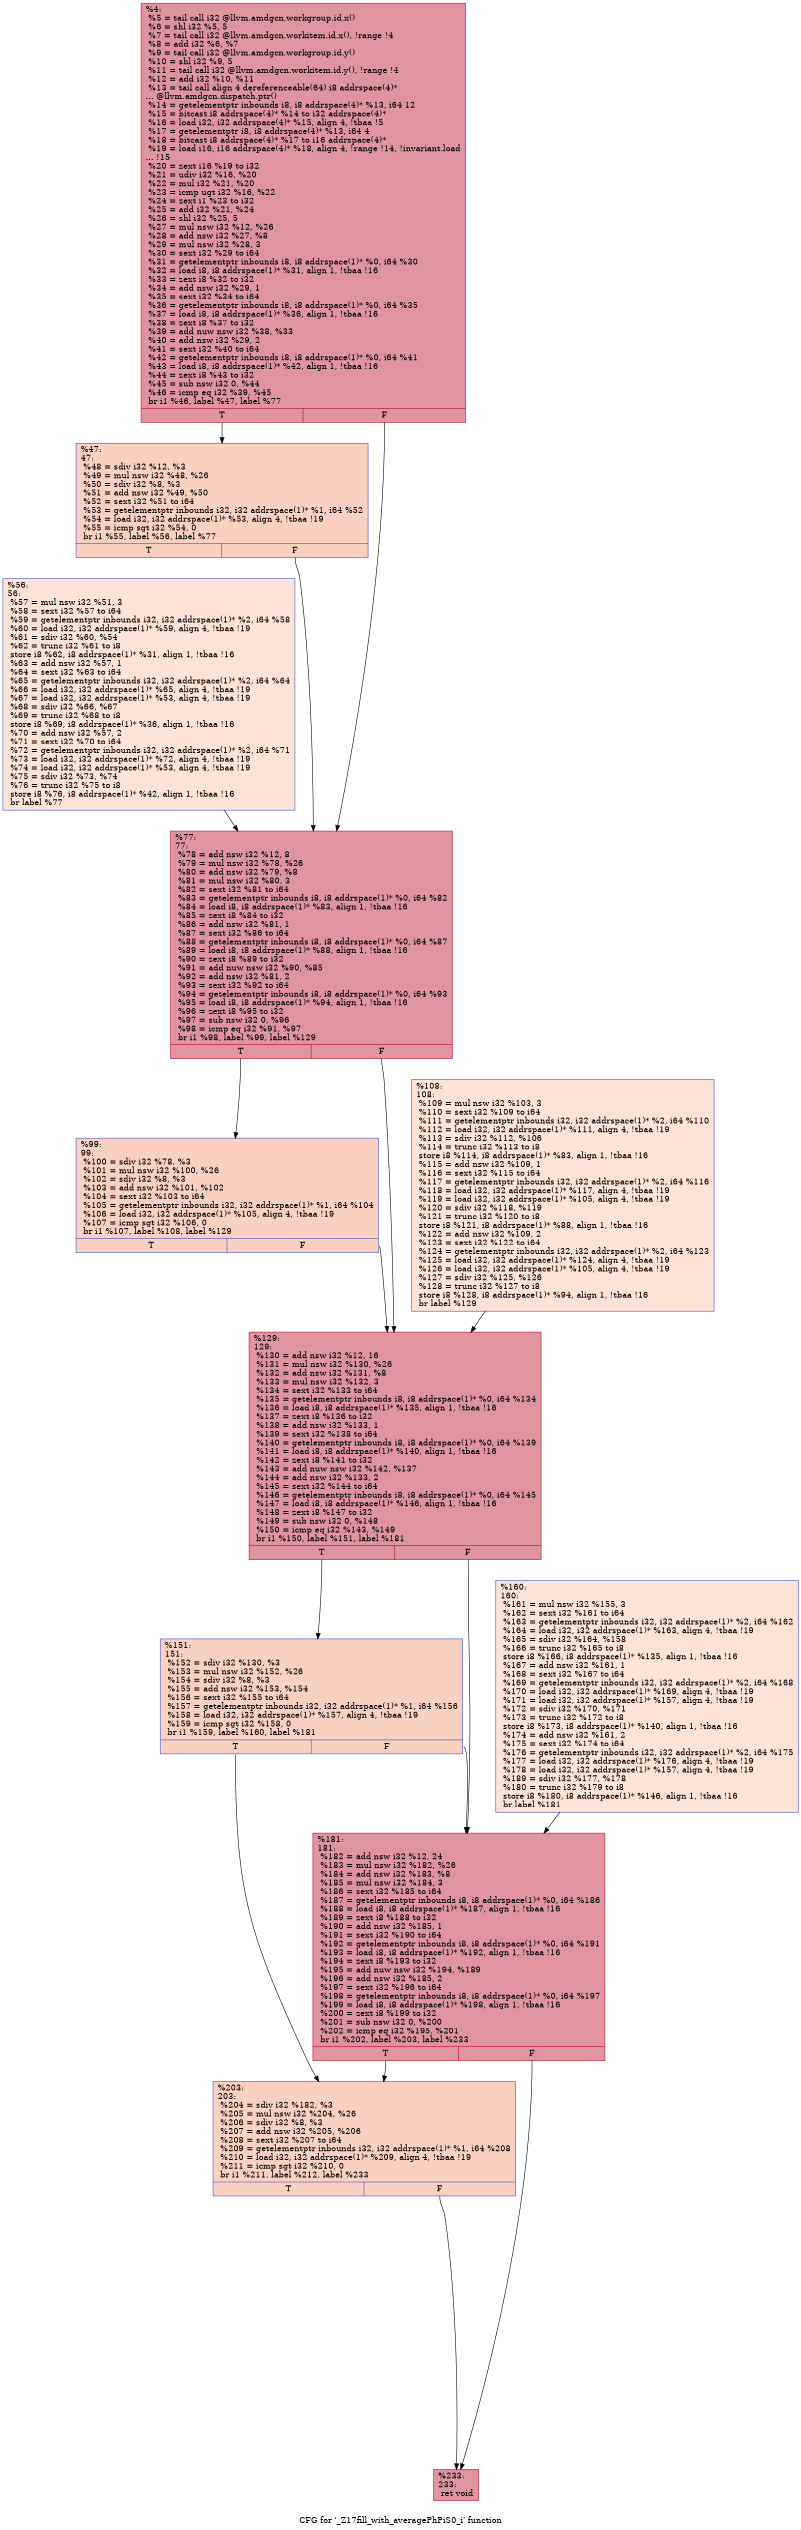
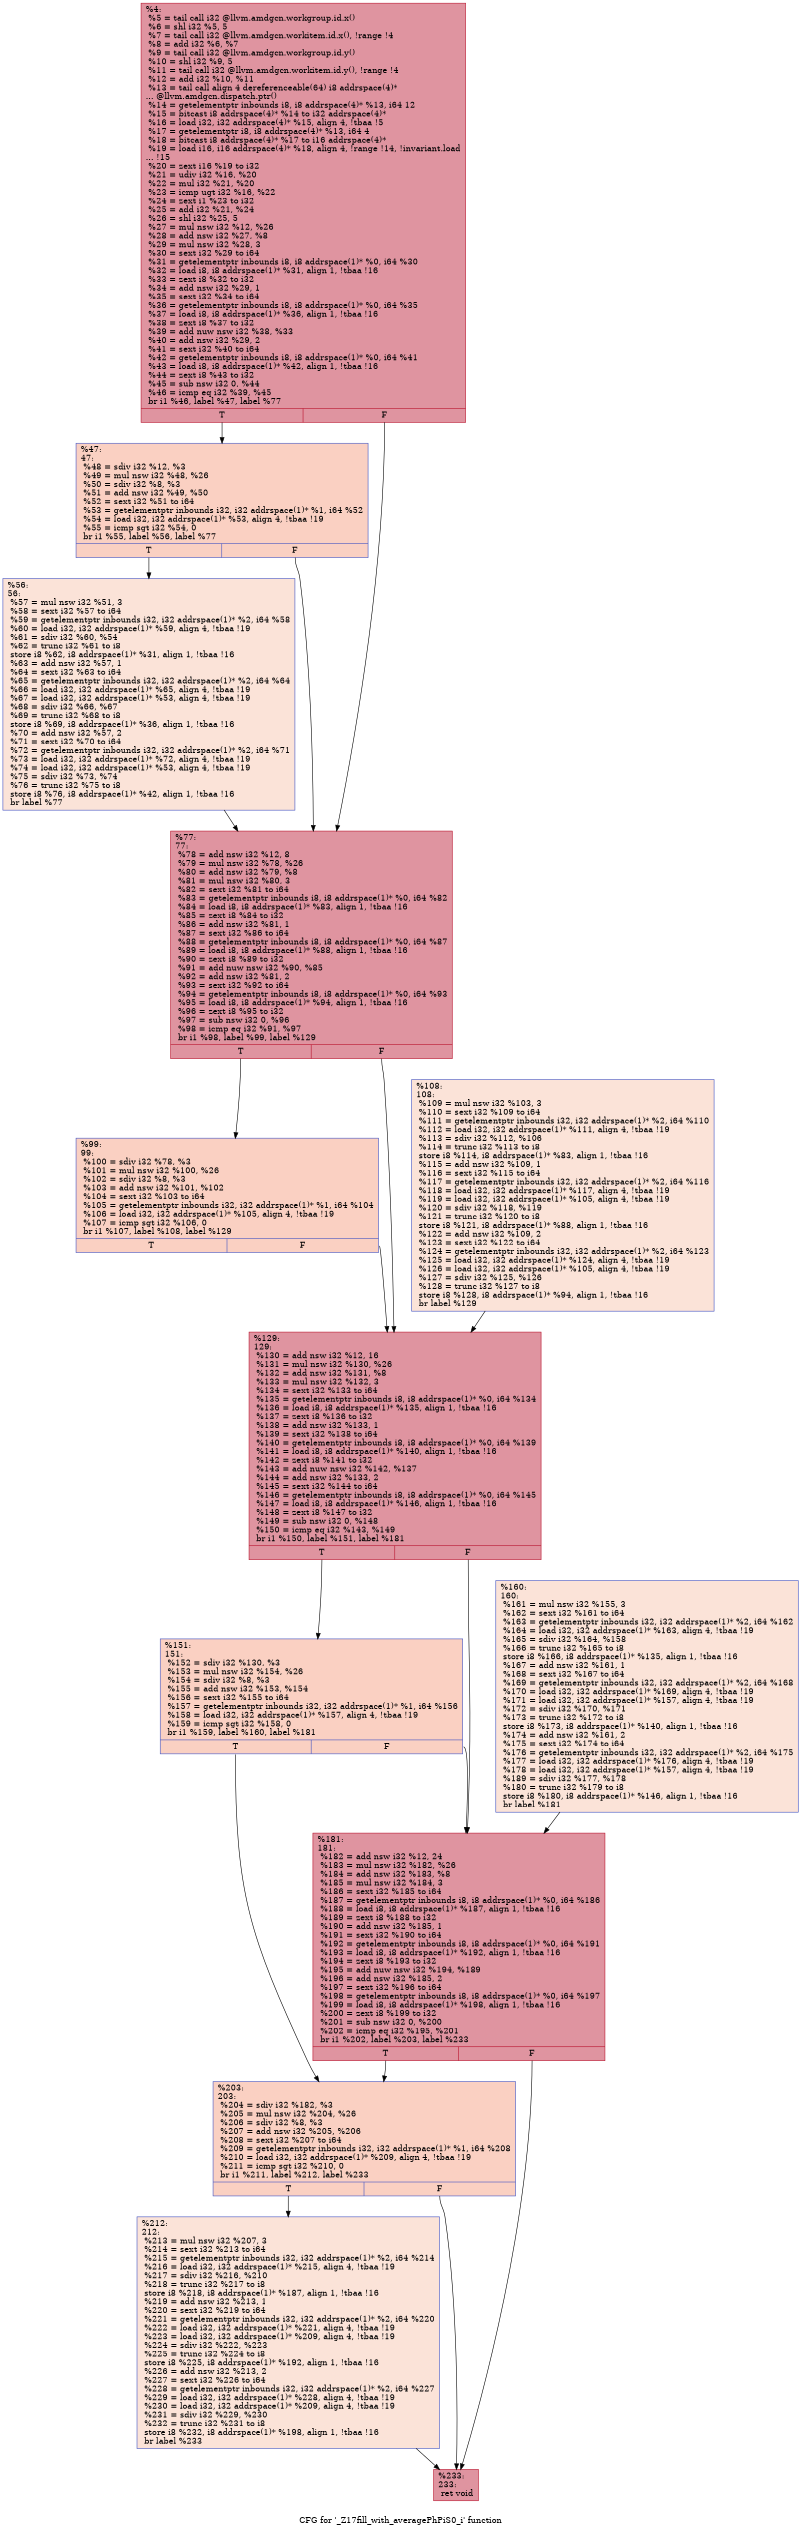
none -> (149, 565)
(234, 1672) -> (234, 1672)
none -> (288, 2333)
